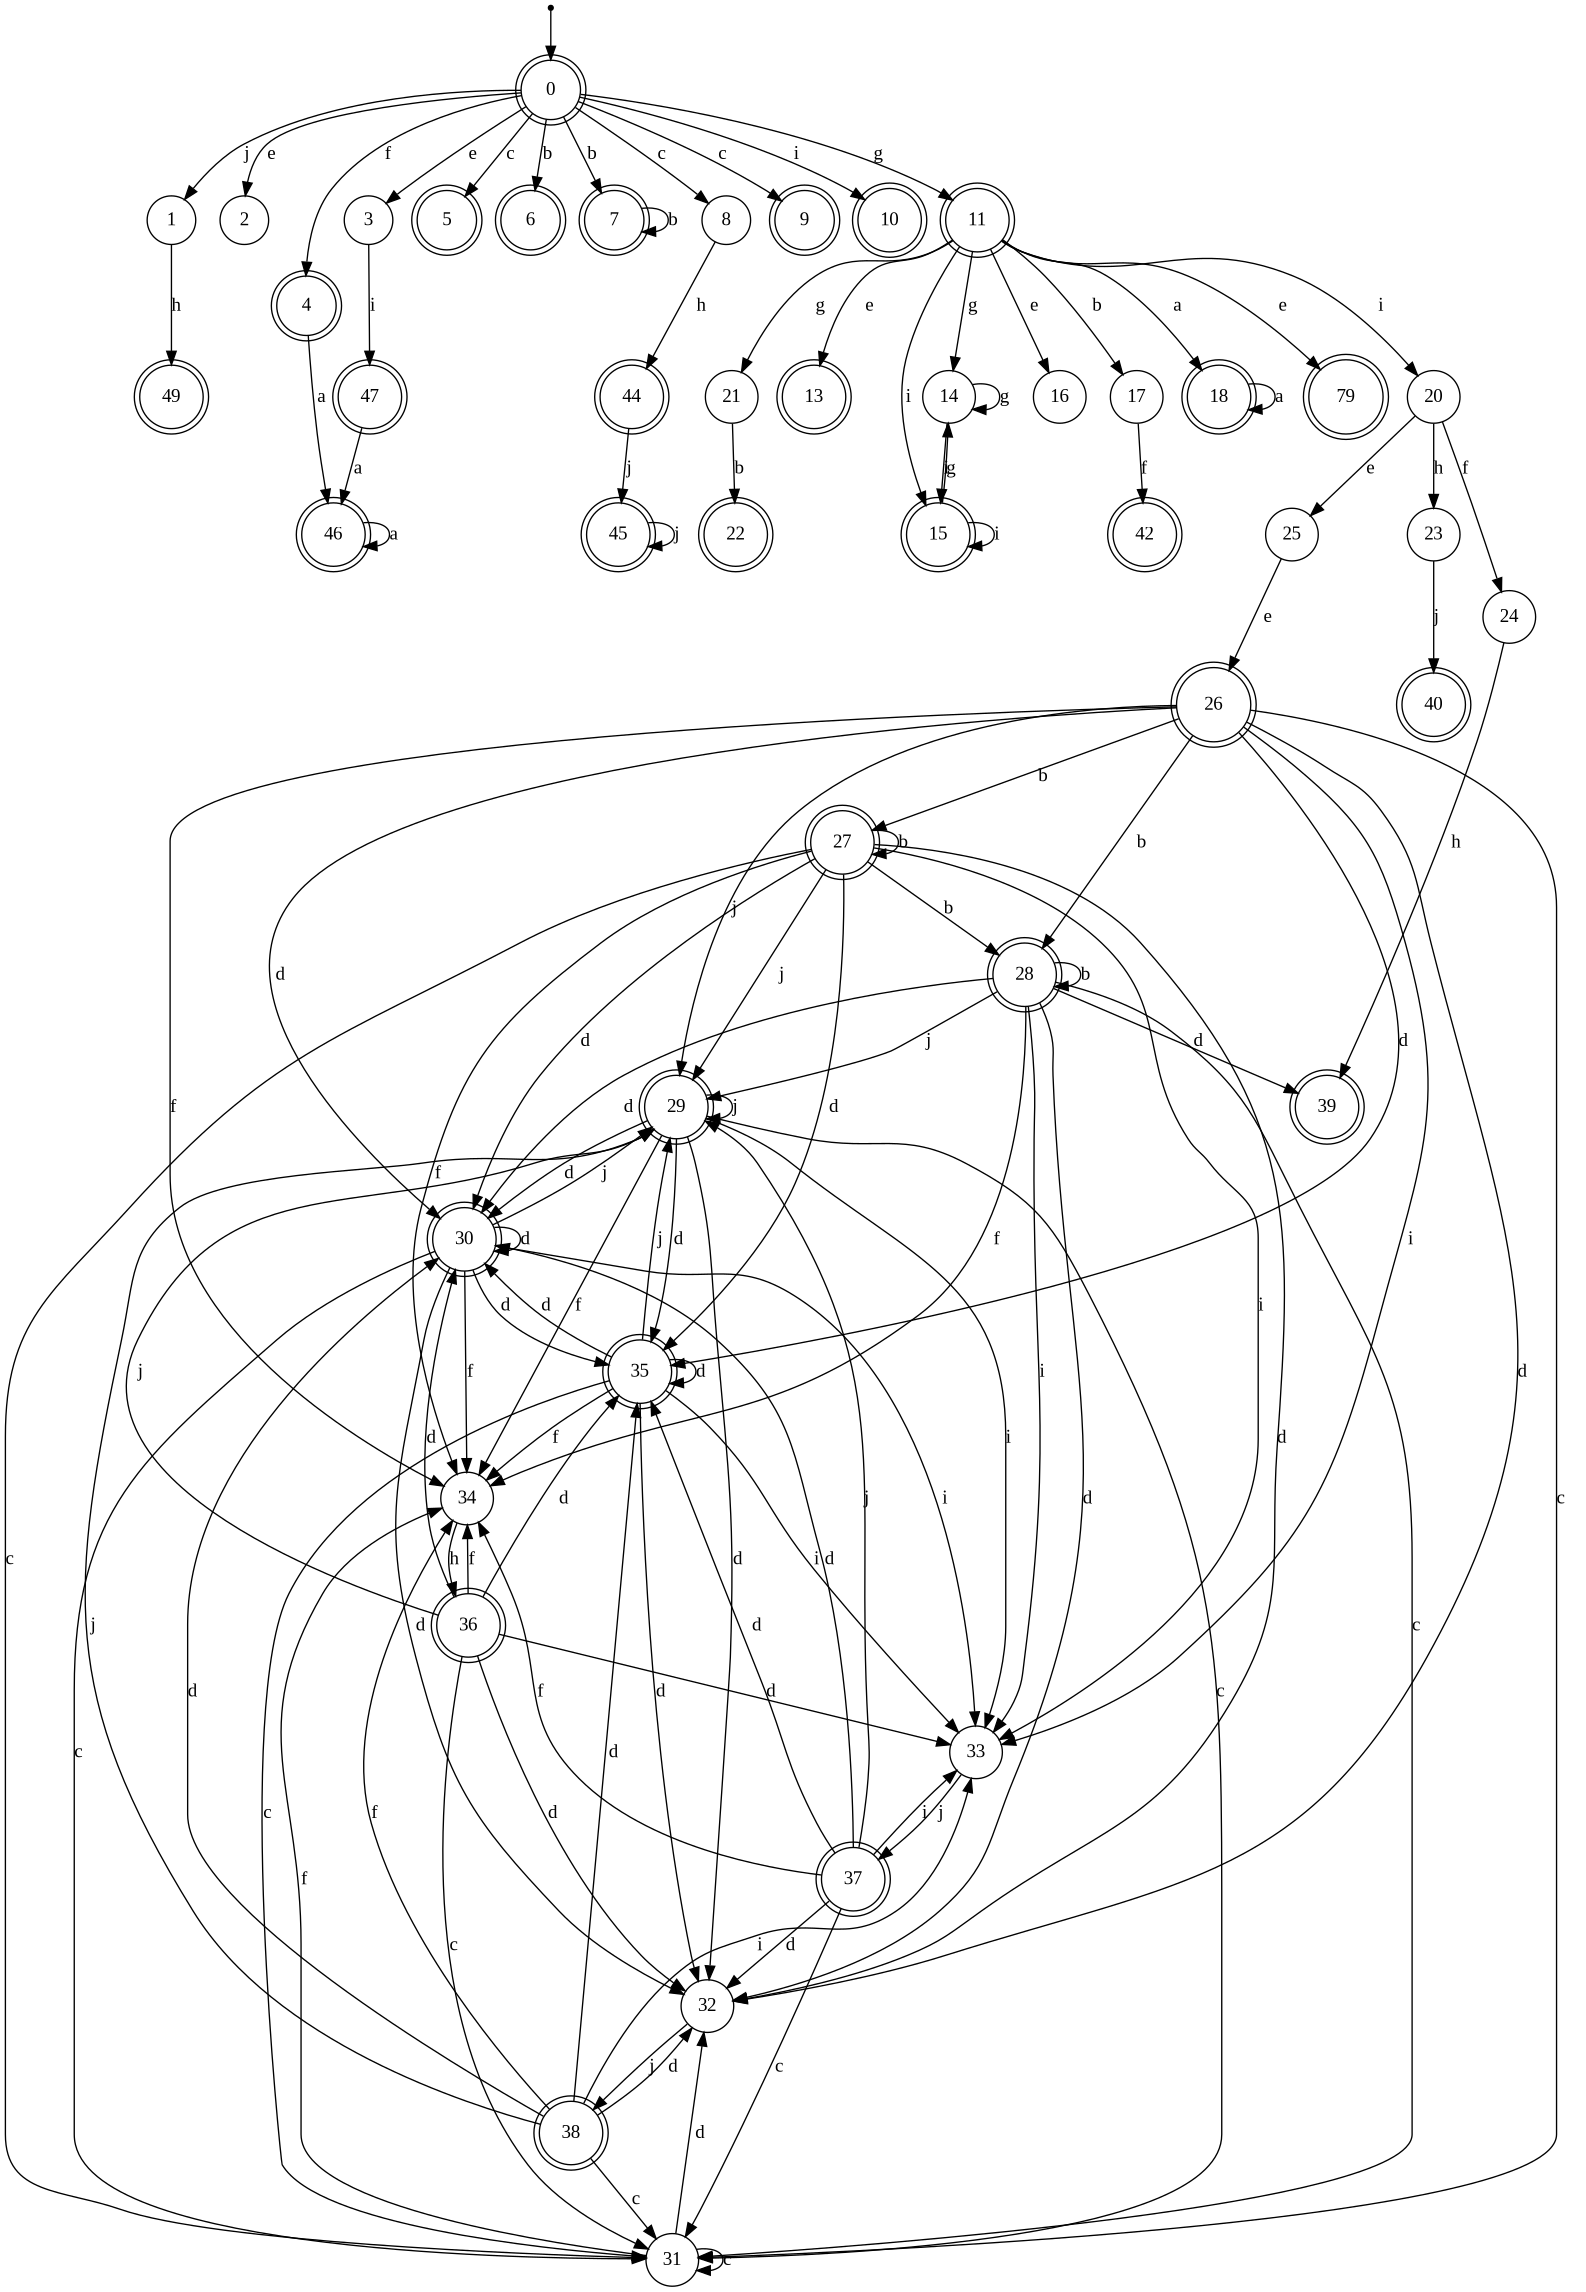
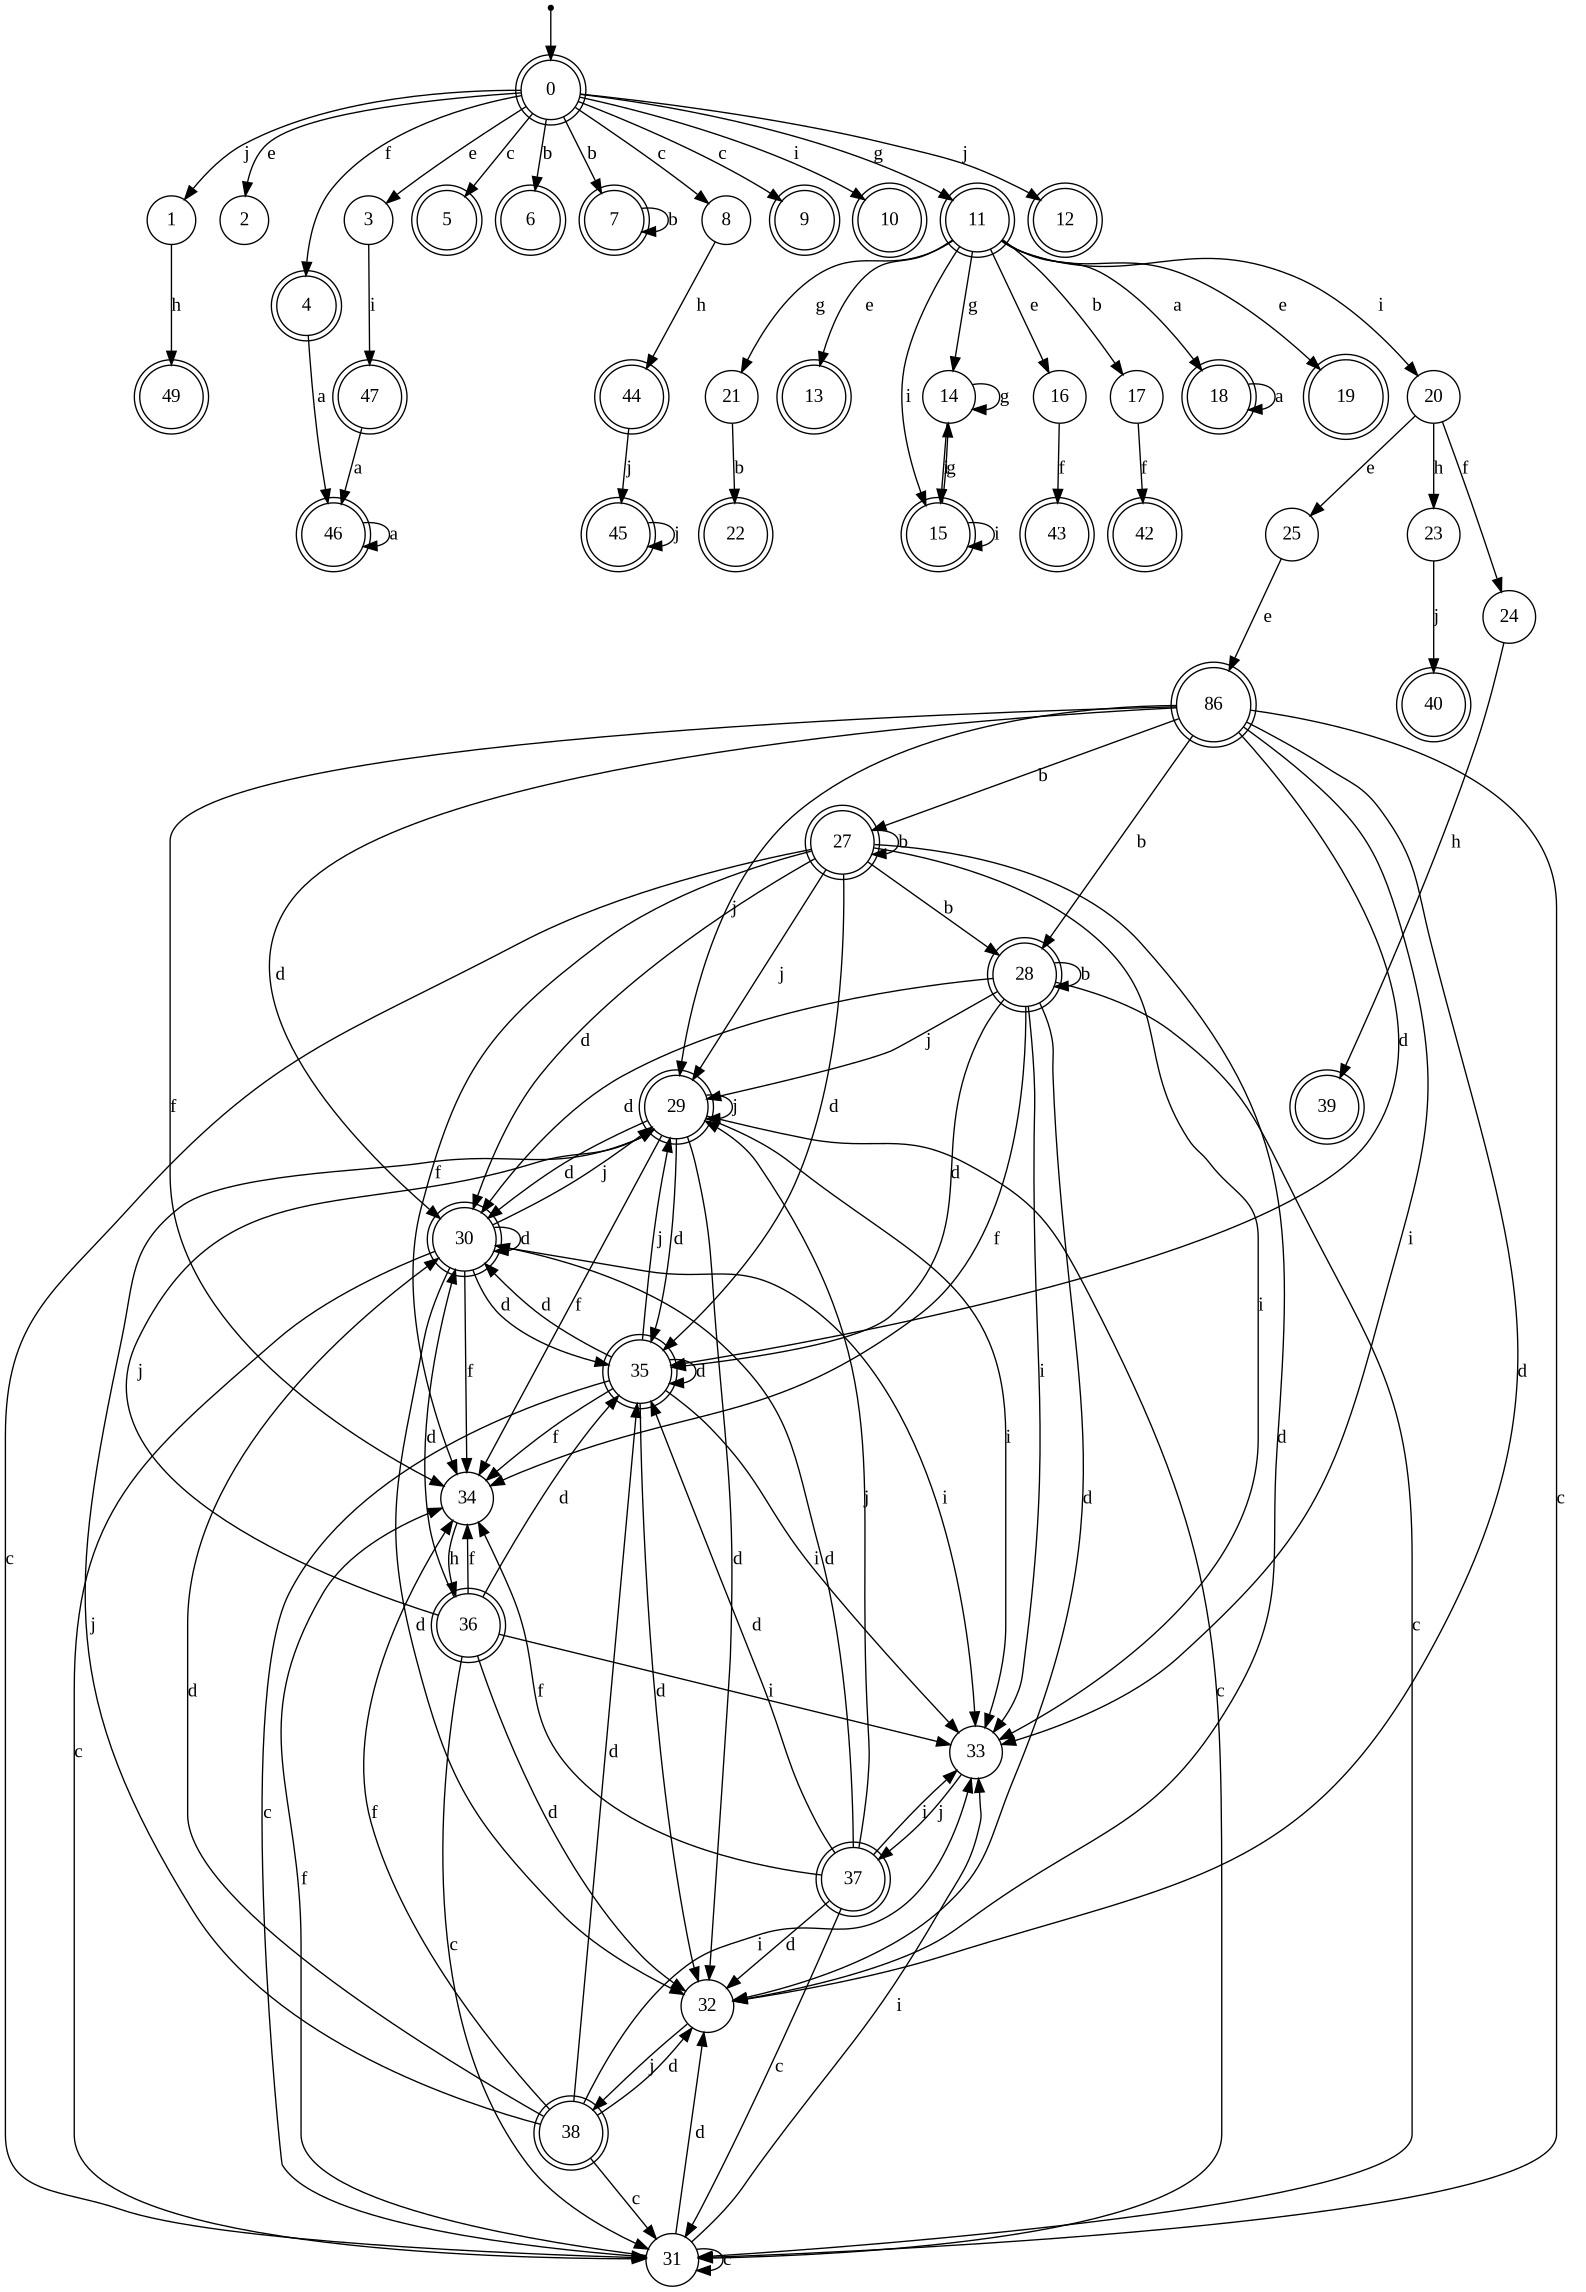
none -> (1065, 220)
(1346, 397) -> (1346, 397)
none -> (1057, 535)
(1214, 705) -> (1214, 705)
(1141, 1026) -> (937, 1252)
(771, 1692) -> (771, 1692)
none -> (861, 2031)
